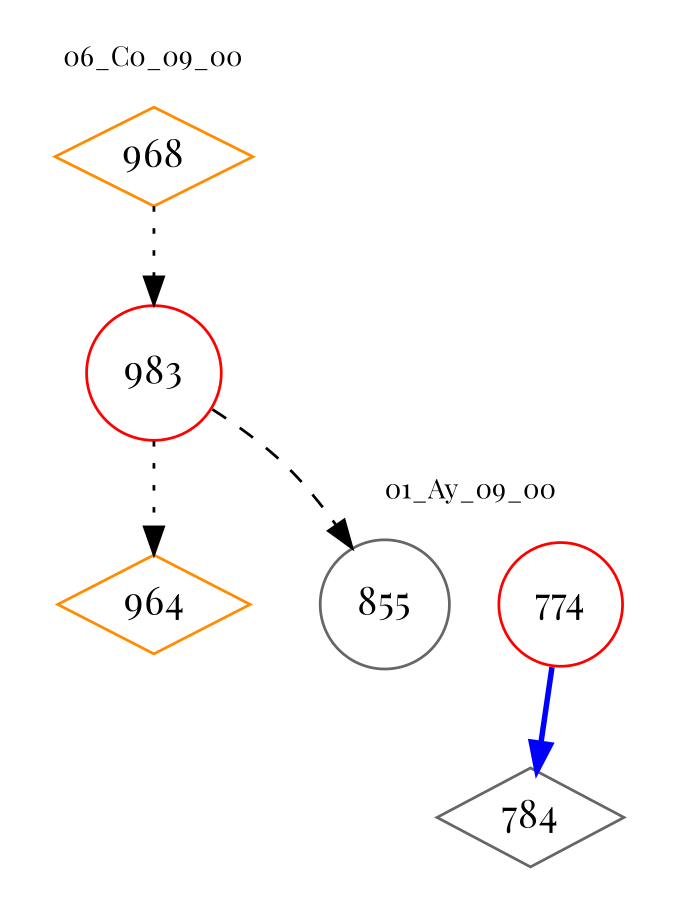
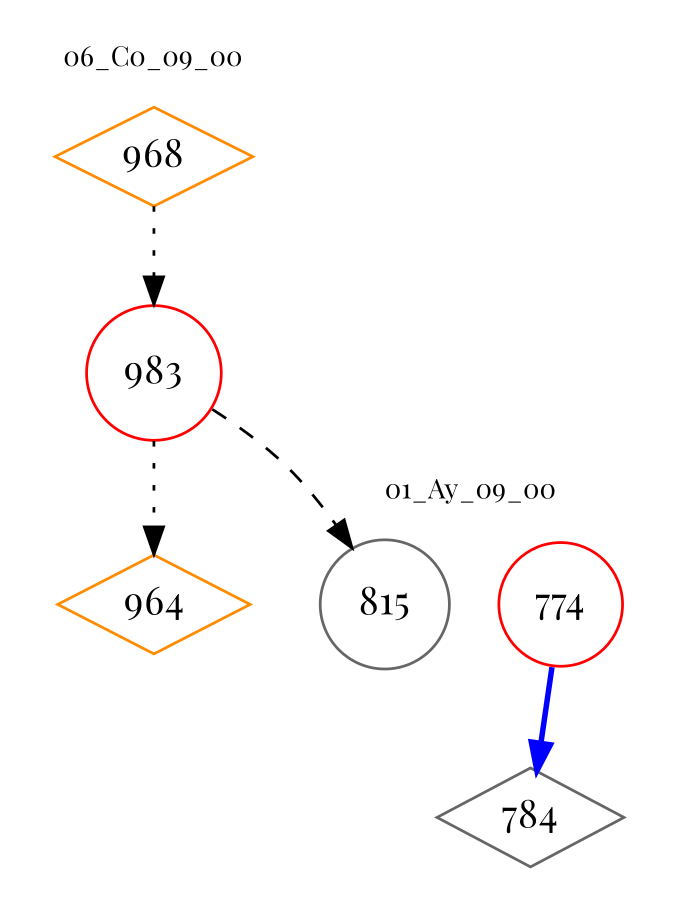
(385, 604) -> (385, 604)
